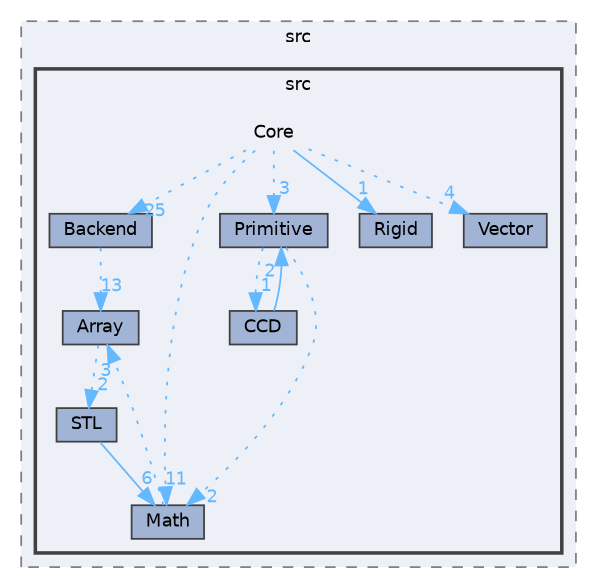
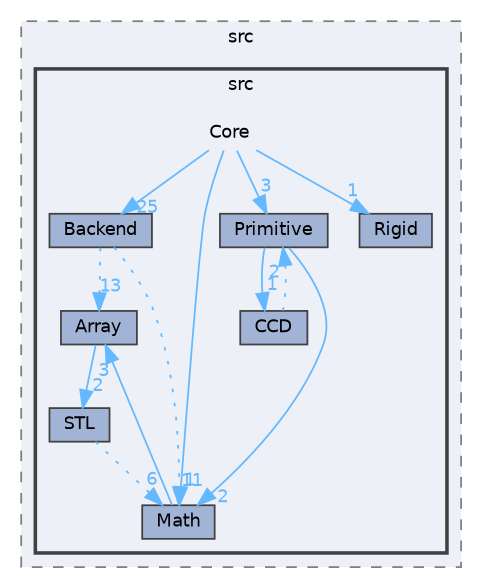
(274, 173) -> (248, 174)
(195, 178) -> (173, 176)
(505, 231) -> none
(258, 270) -> (262, 270)
(279, 288) -> (286, 288)
(177, 308) -> (194, 317)
none -> (168, 361)
(95, 368) -> (91, 368)
(295, 382) -> (306, 381)
(141, 433) -> (142, 433)
(121, 467) -> (122, 467)
